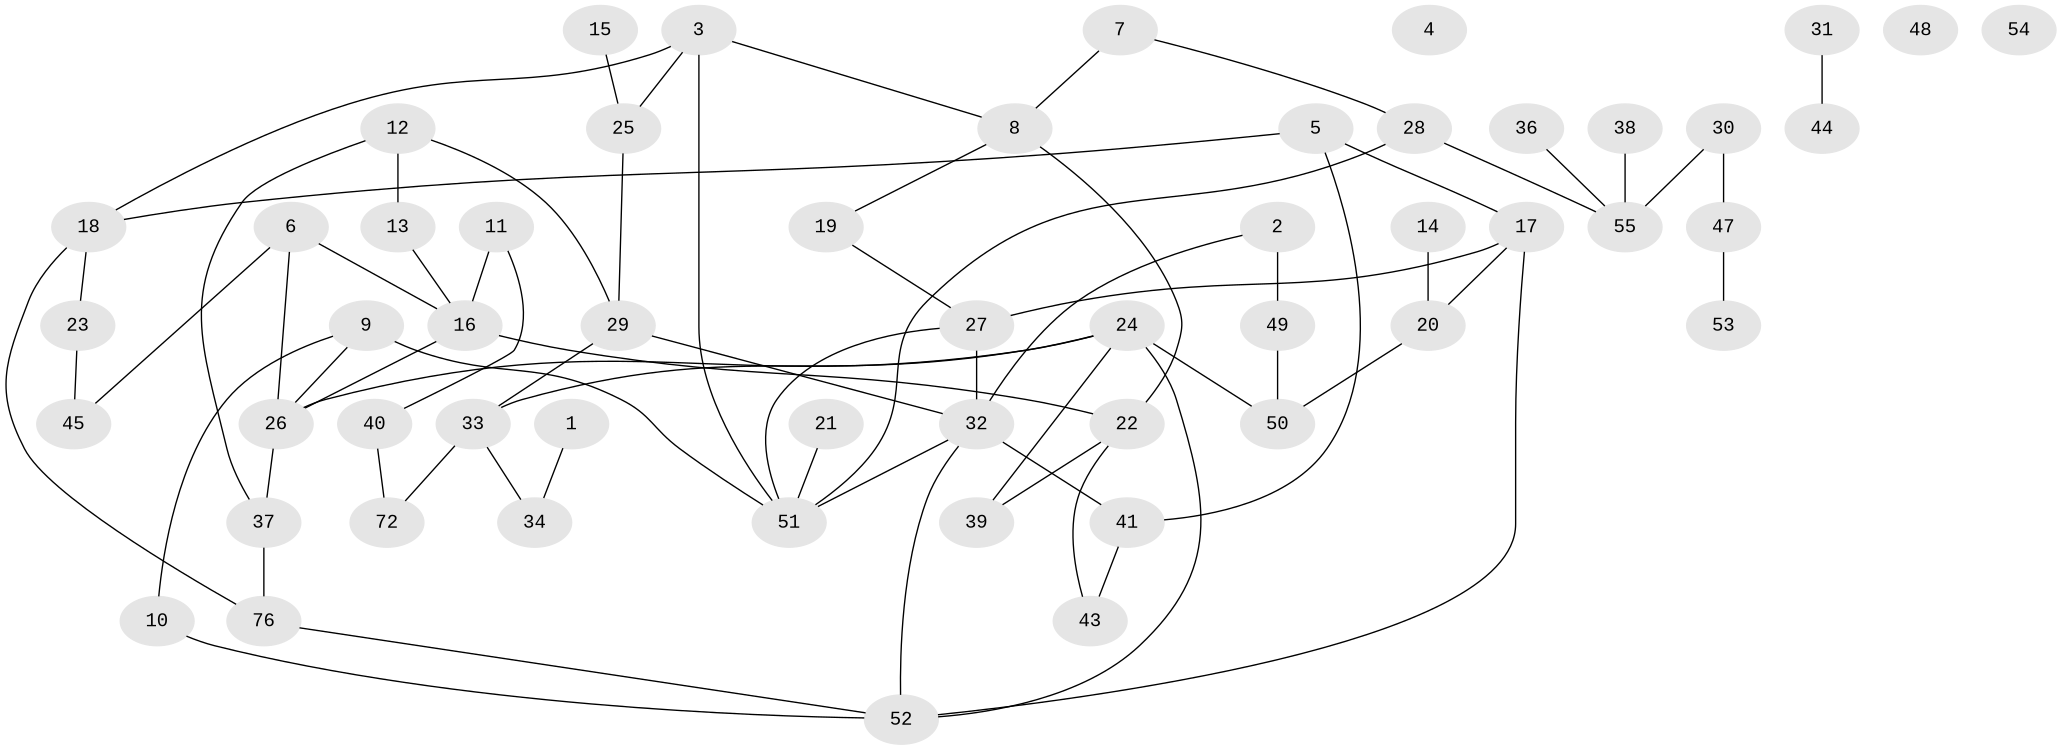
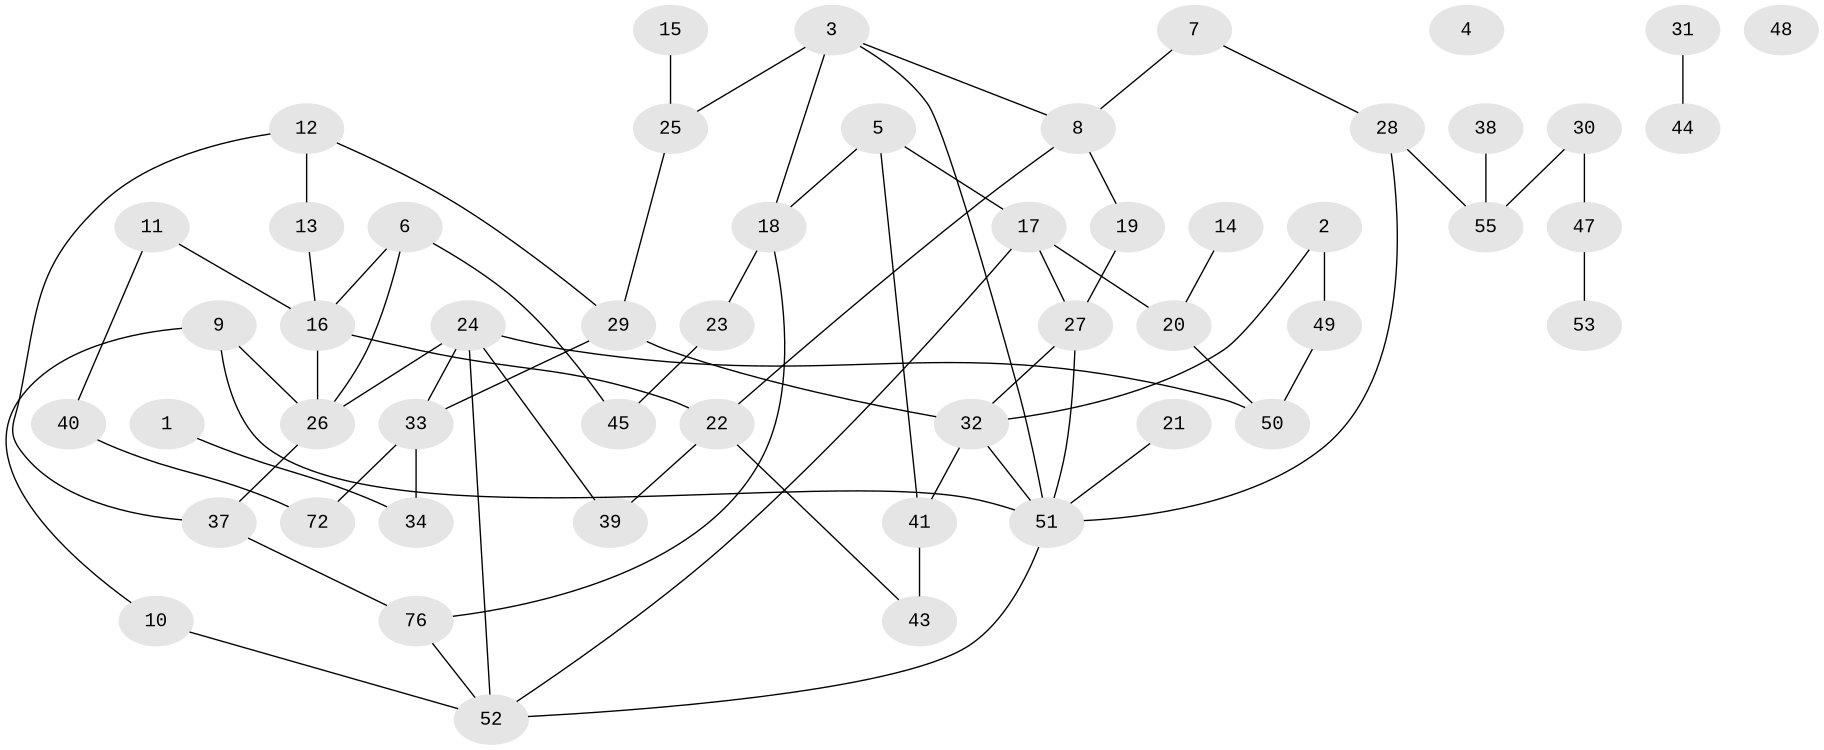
(2019, 30) -> none
(1527, 129) -> none
(910, 565) -> (812, 689)
